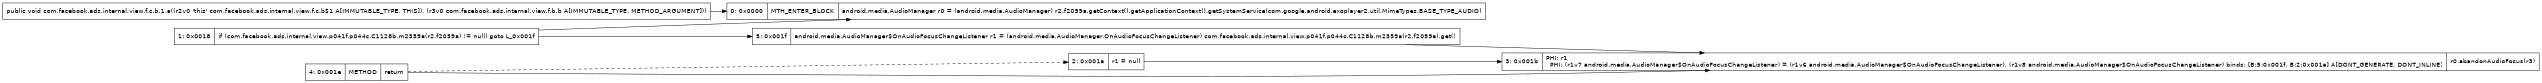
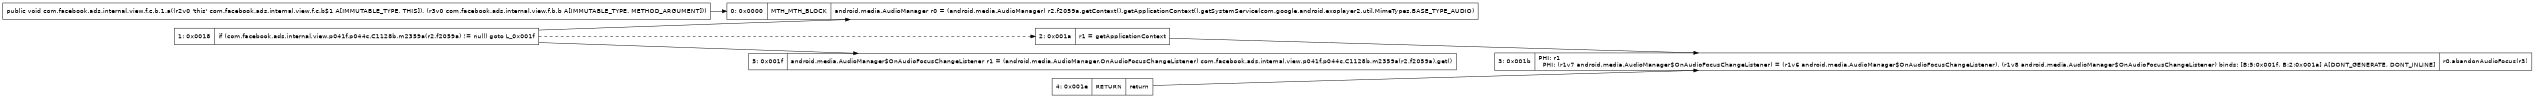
(803, 11) -> (799, 11)
(1553, 49) -> none
(1126, 61) -> (1122, 36)
(736, 67) -> (785, 36)
(363, 72) -> (1109, 87)
